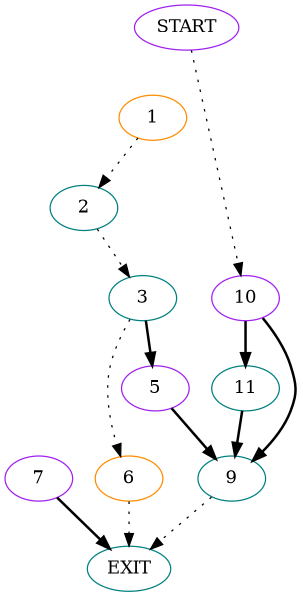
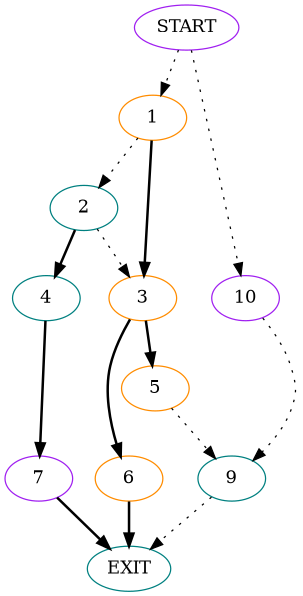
none -> (172, 67)
none -> (148, 202)
none -> (46, 298)
(143, 298) -> (143, 298)
(108, 380) -> (108, 380)
(295, 386) -> (295, 386)
(155, 388) -> (155, 388)
(246, 388) -> none
(189, 429) -> (189, 429)
(129, 518) -> (129, 518)
